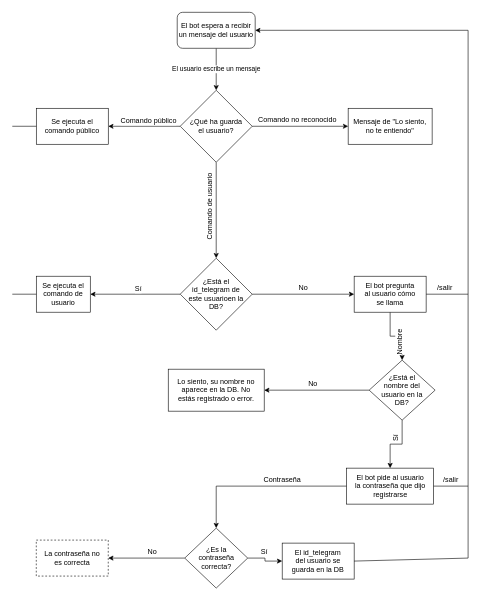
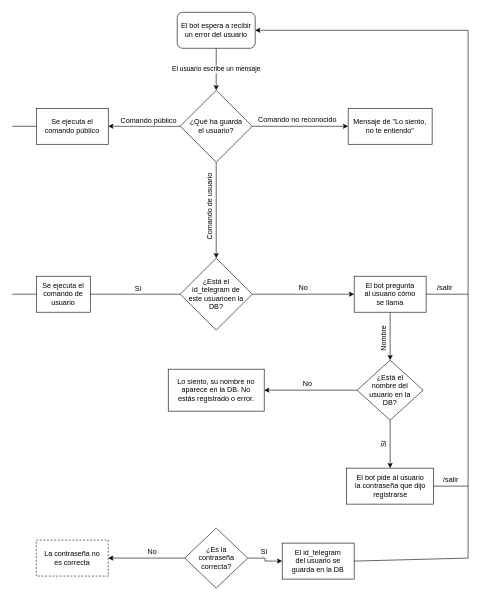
(216, 30) -> (216, 30)
(95, 294) -> (93, 294)
(402, 390) -> (390, 390)
(216, 486) -> none
